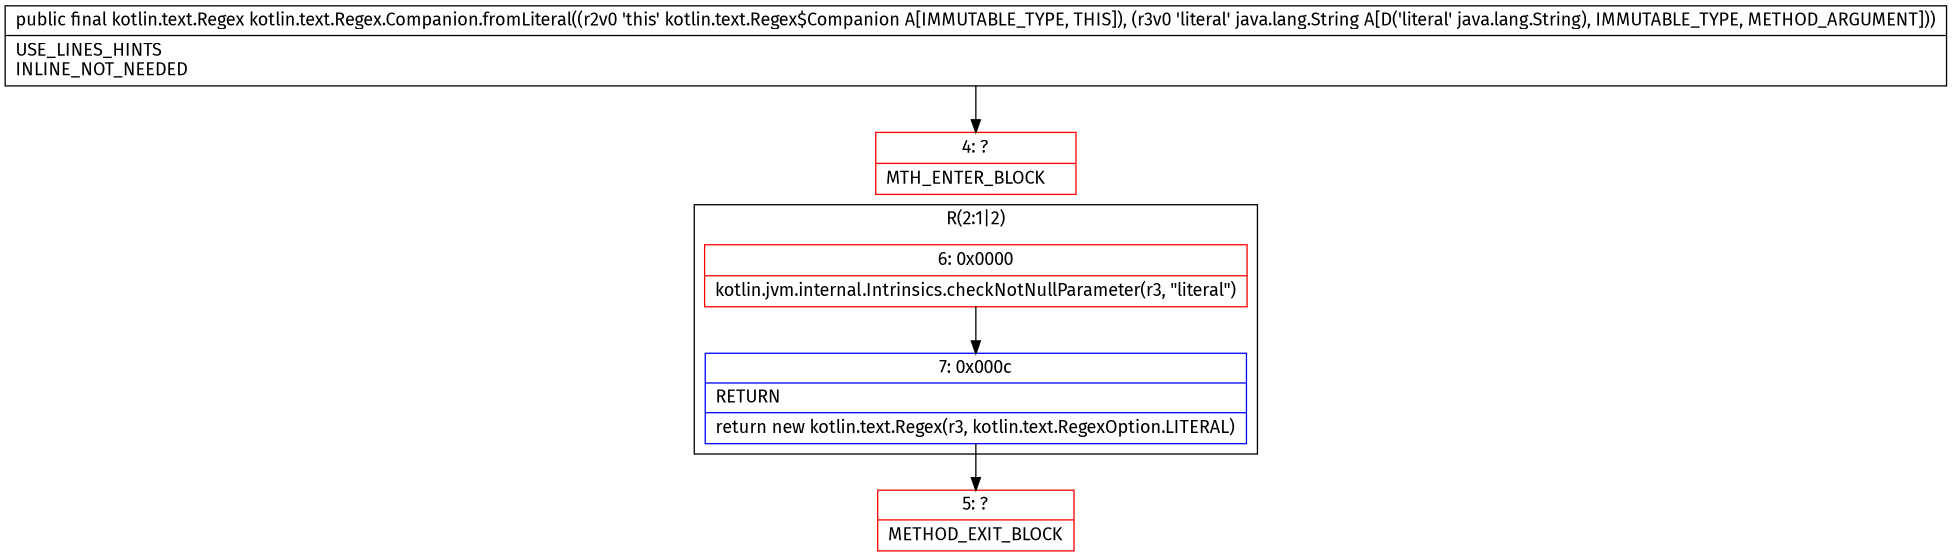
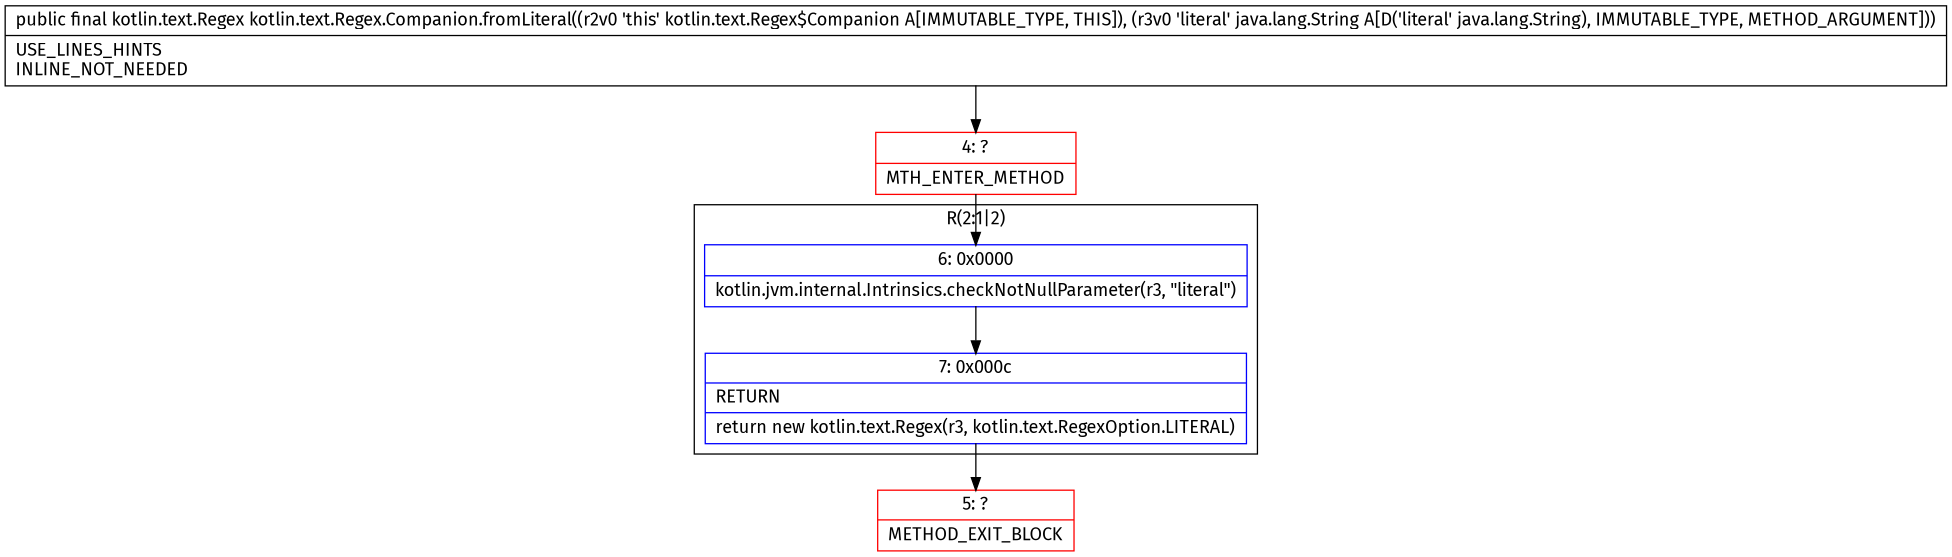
(966, 178) -> (976, 178)
none -> (976, 213)
(976, 276) -> (976, 276)
